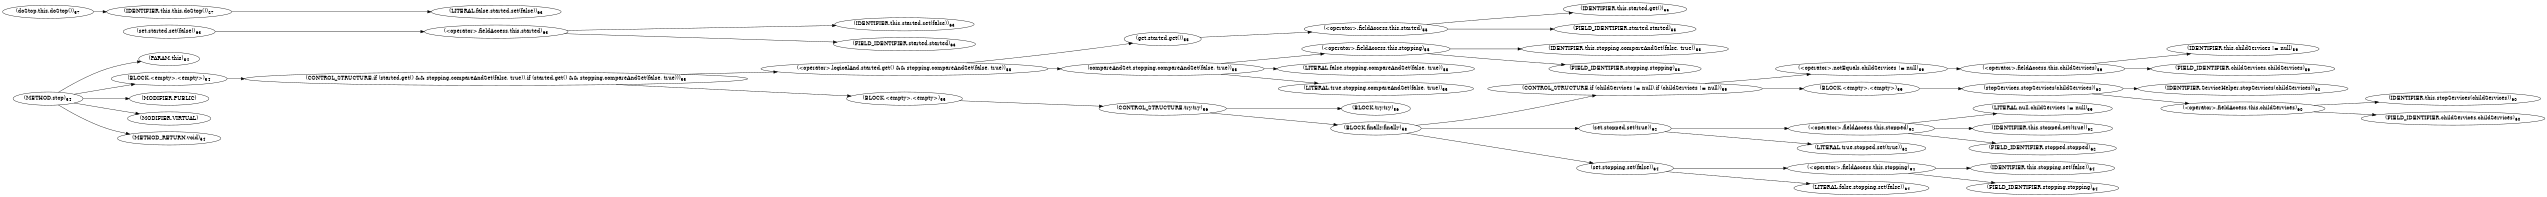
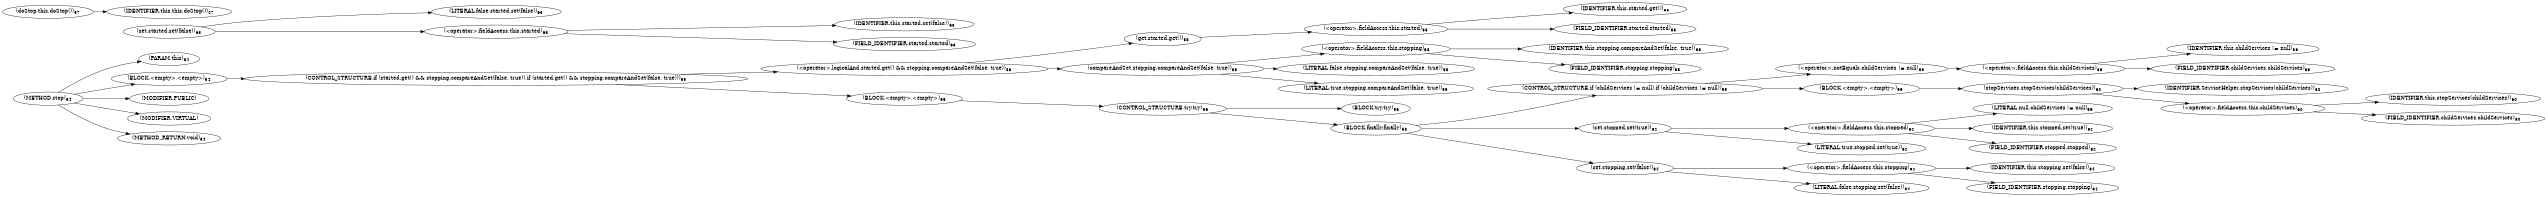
(330, 12) -> (314, 17)
